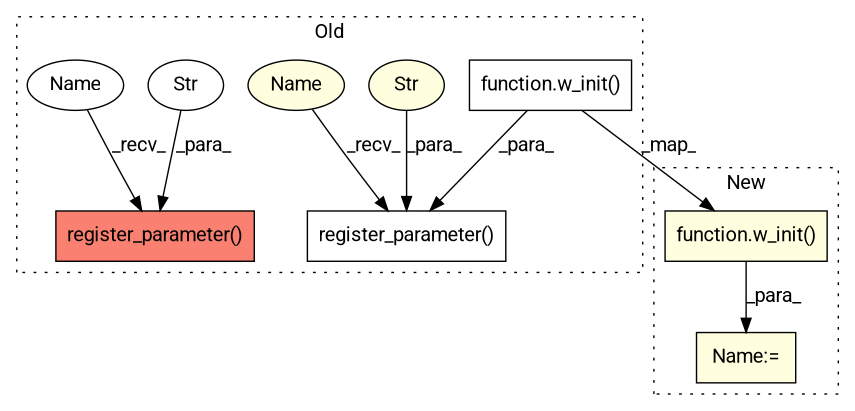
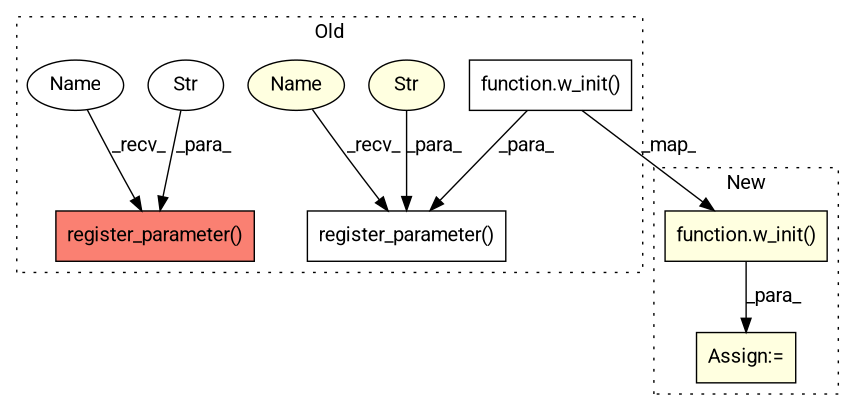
(746, 358) -> (746, 358)
